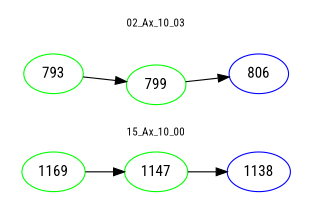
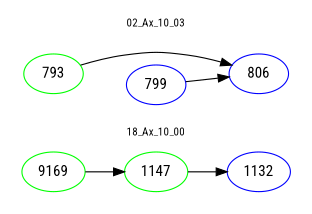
(99, 79) -> (151, 52)
(156, 85) -> (156, 85)
(156, 133) -> (156, 133)
(54, 172) -> (54, 172)
(259, 172) -> (259, 172)
